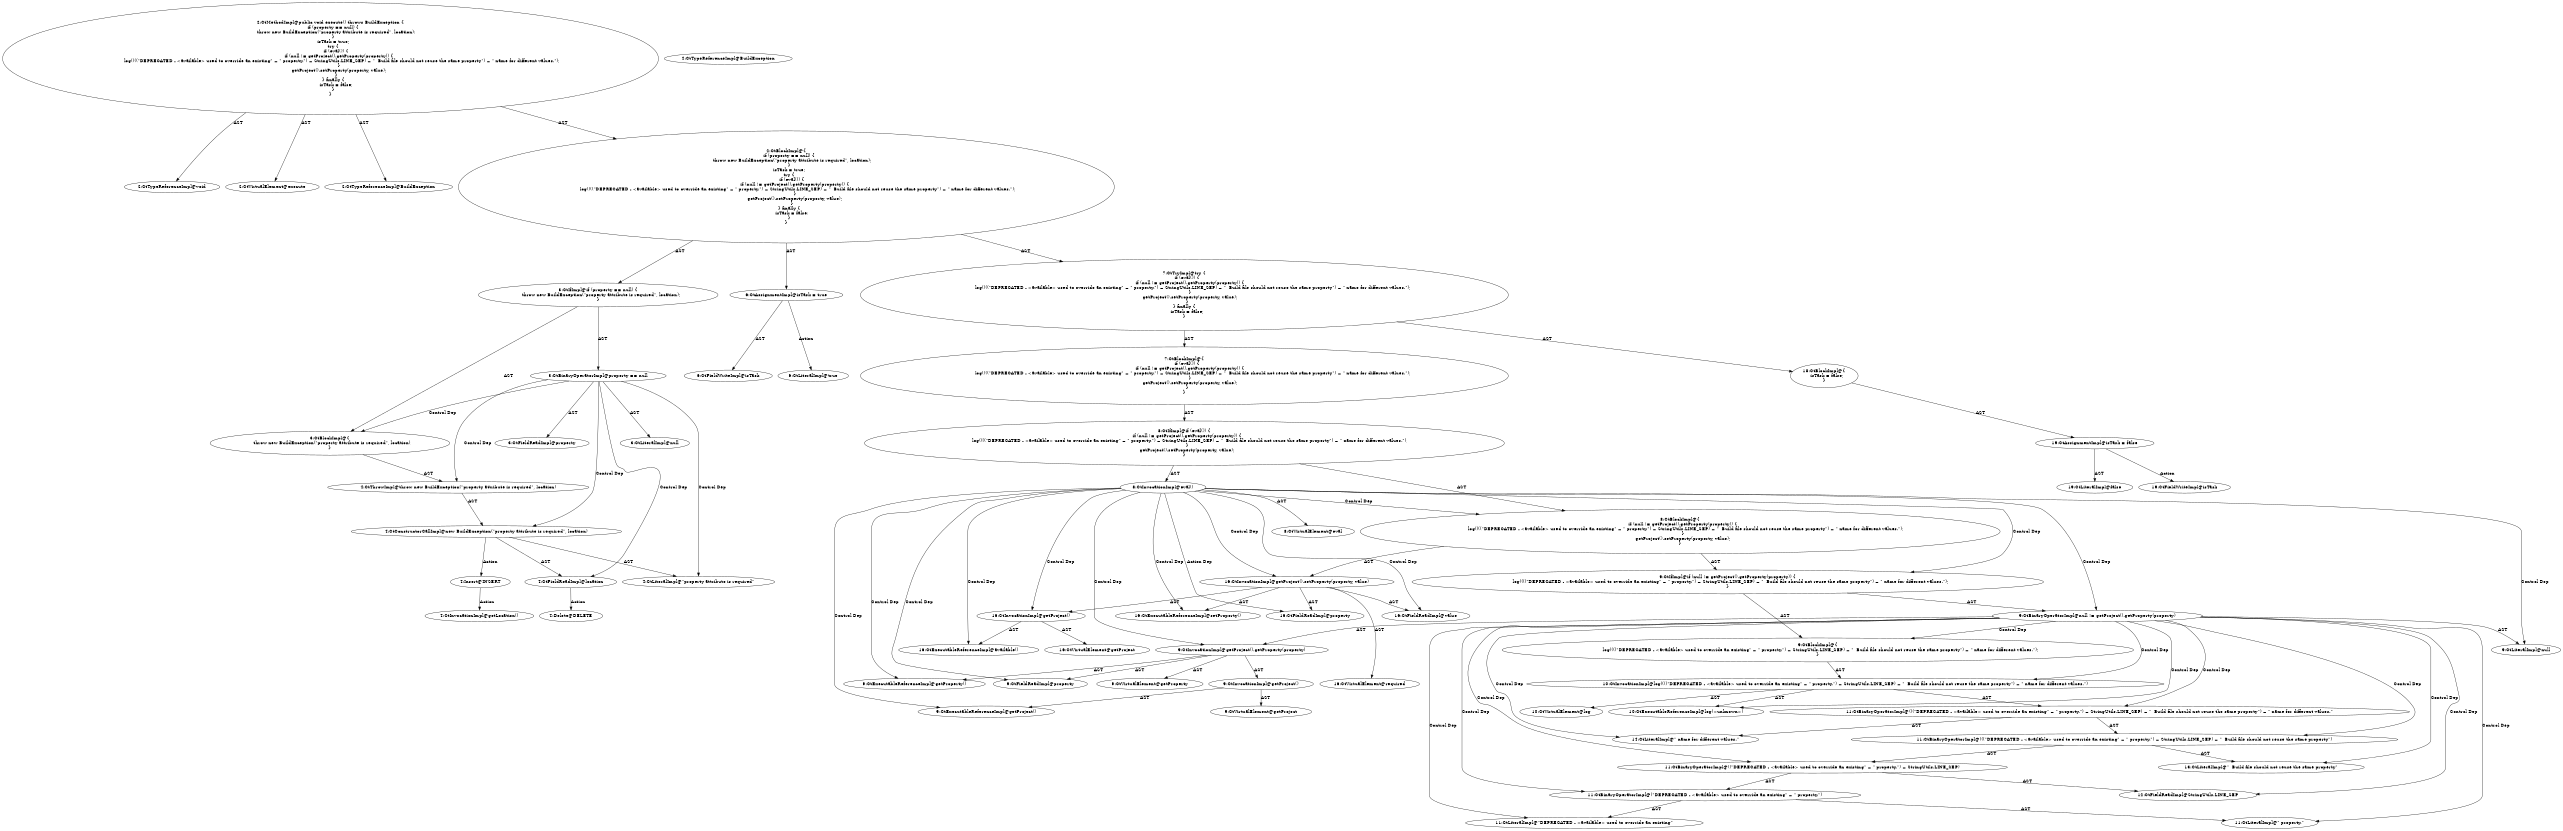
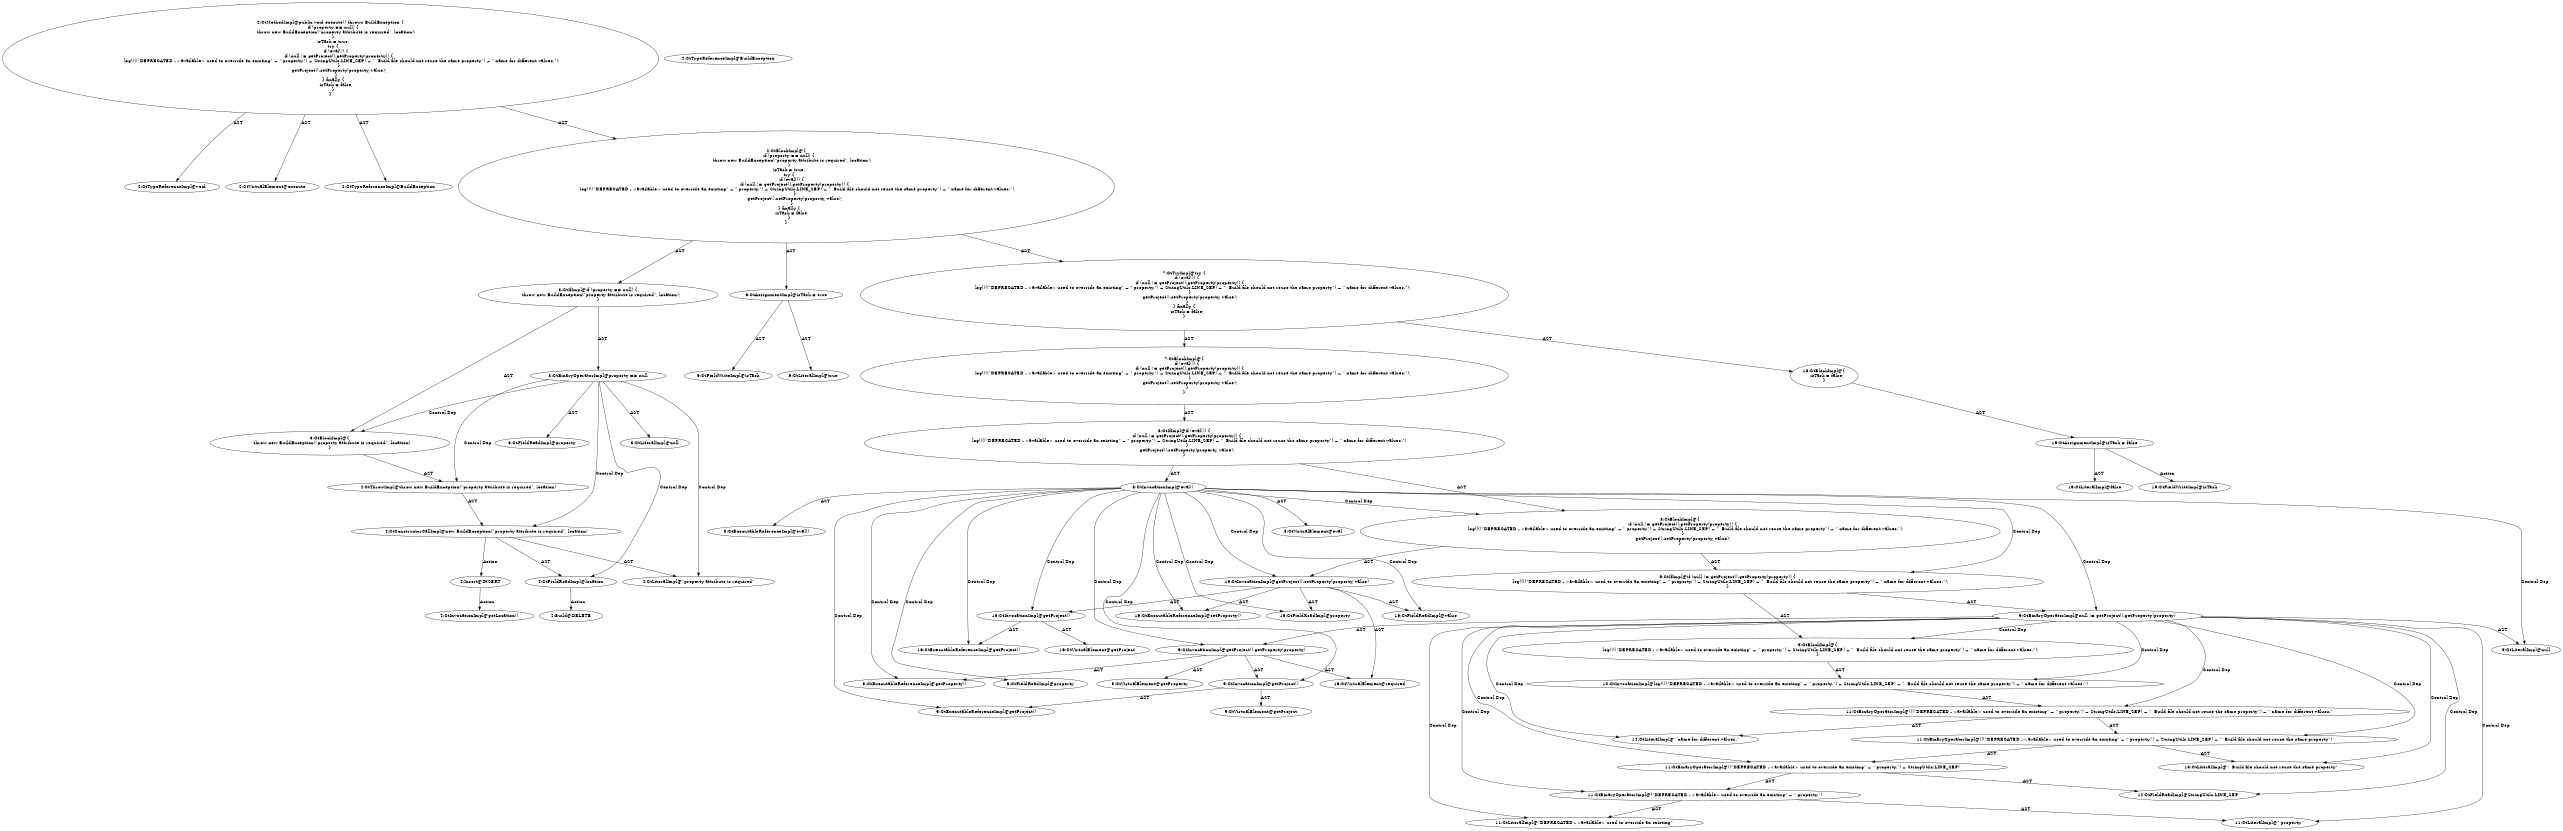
(806, 339) -> (806, 339)
none -> (767, 532)
(1200, 562) -> (1200, 562)
(571, 616) -> (571, 616)
none -> (1174, 628)
(969, 650) -> (969, 650)
(1141, 667) -> (1305, 667)
(1561, 712) -> none
(1686, 712) -> none
